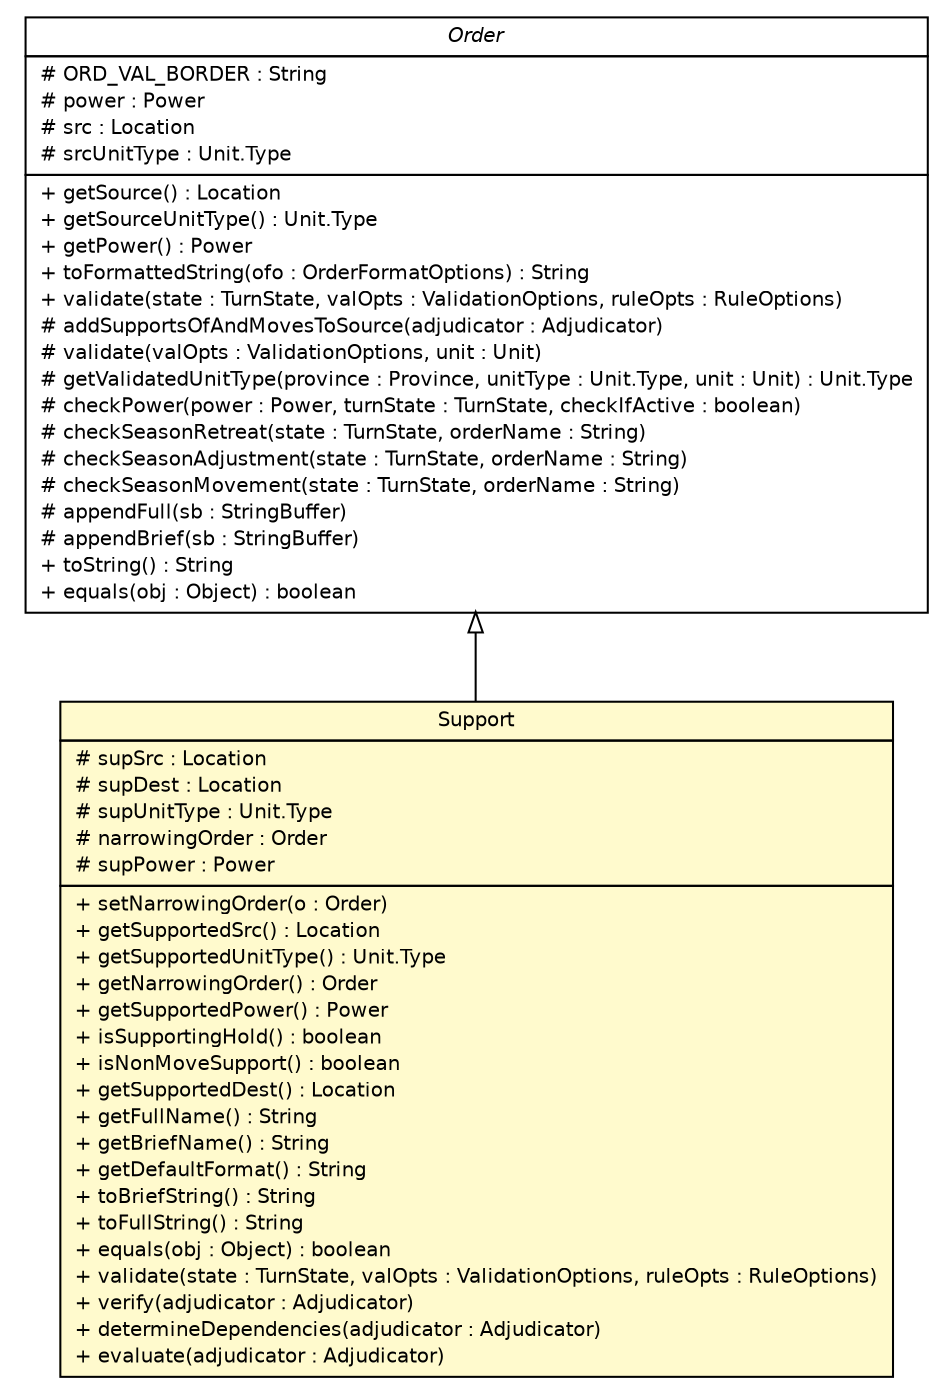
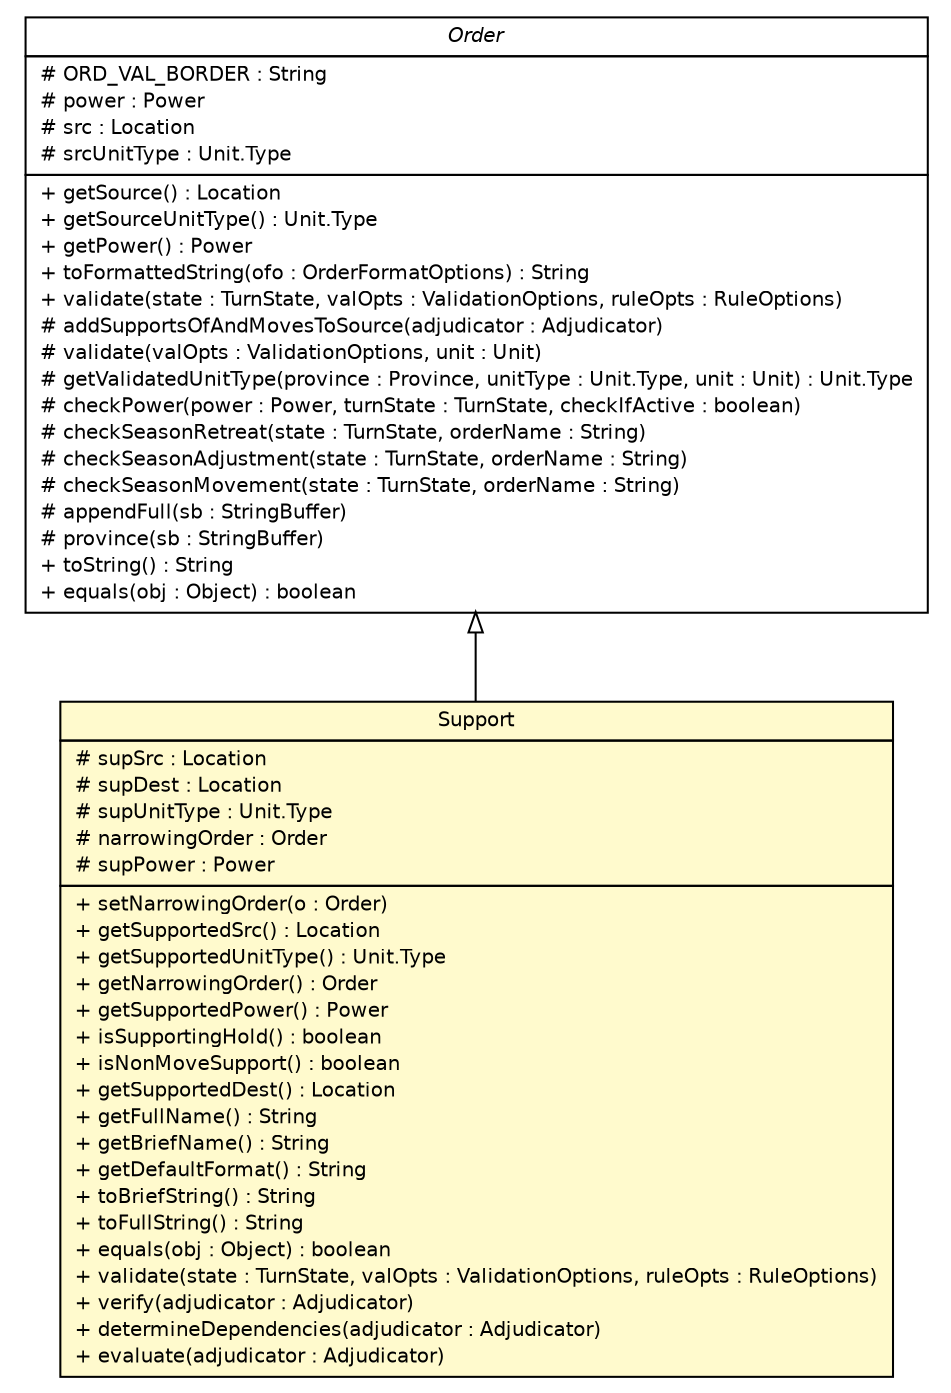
(200, 539) -> (182, 539)
